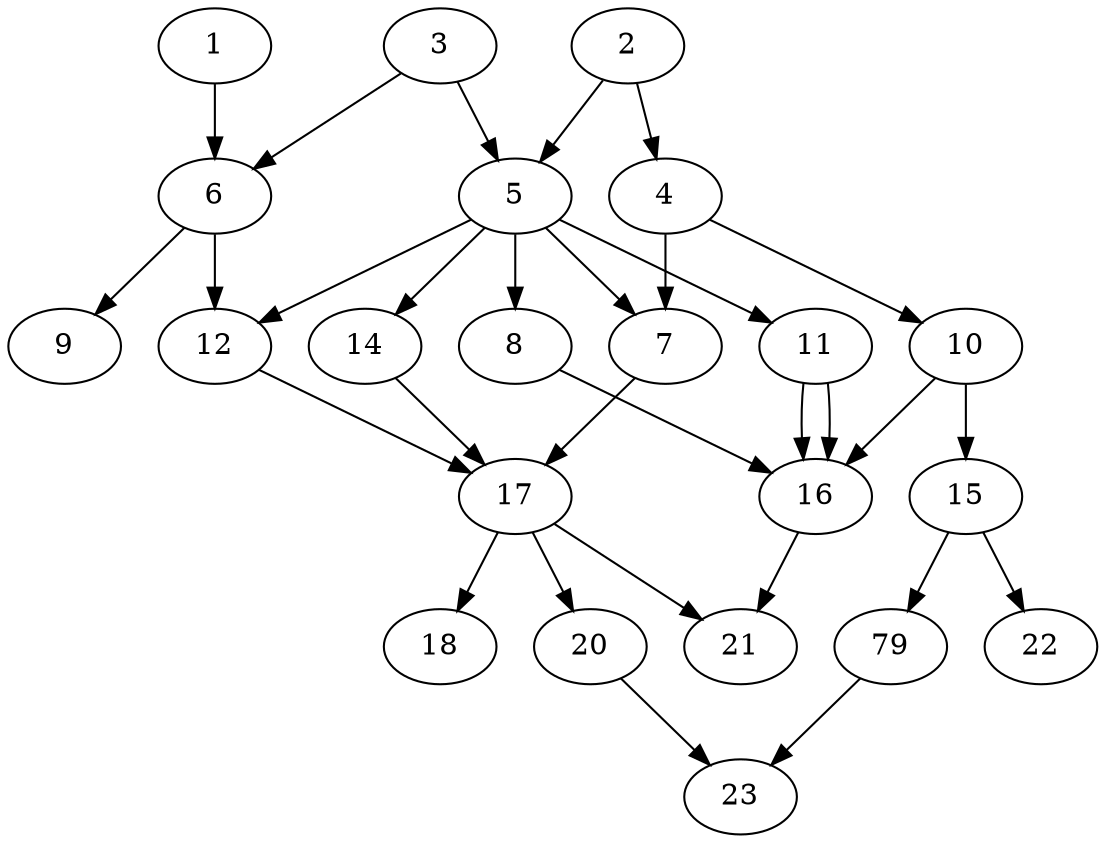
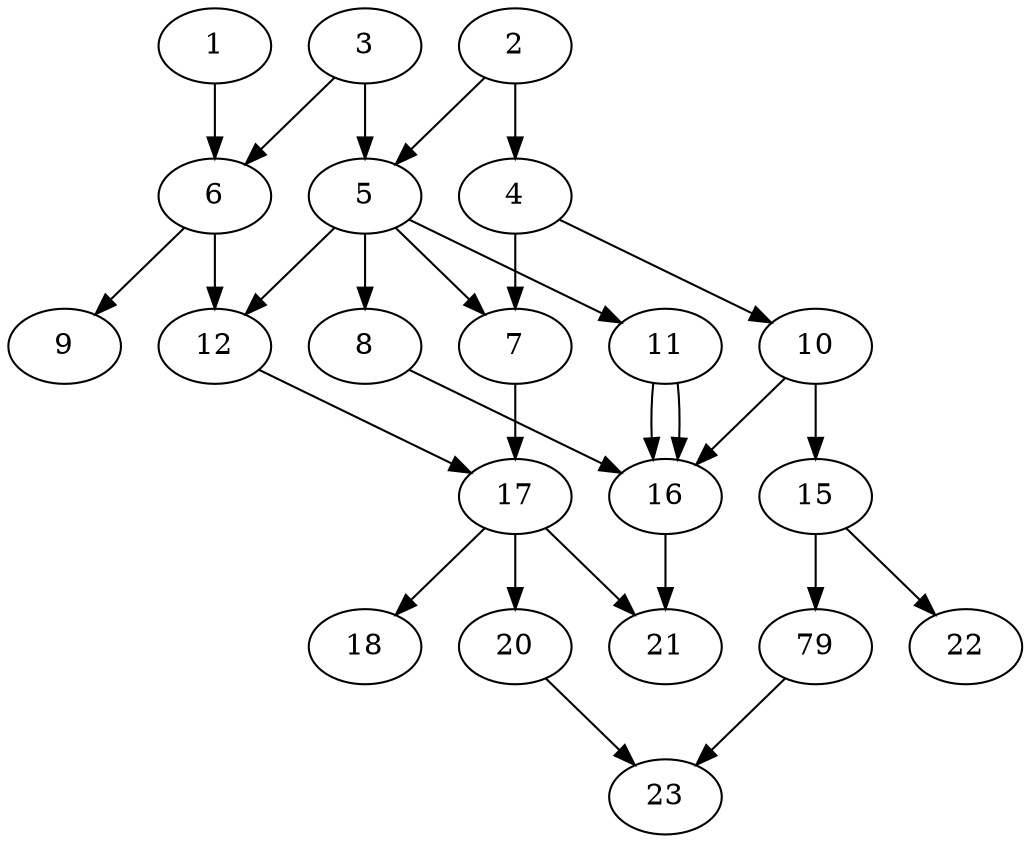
(365, 346) -> none
